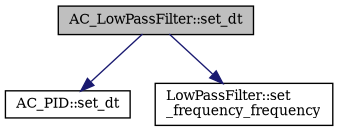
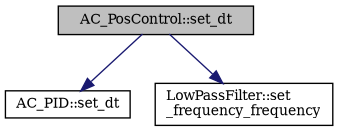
(156, 20) -> (156, 20)
